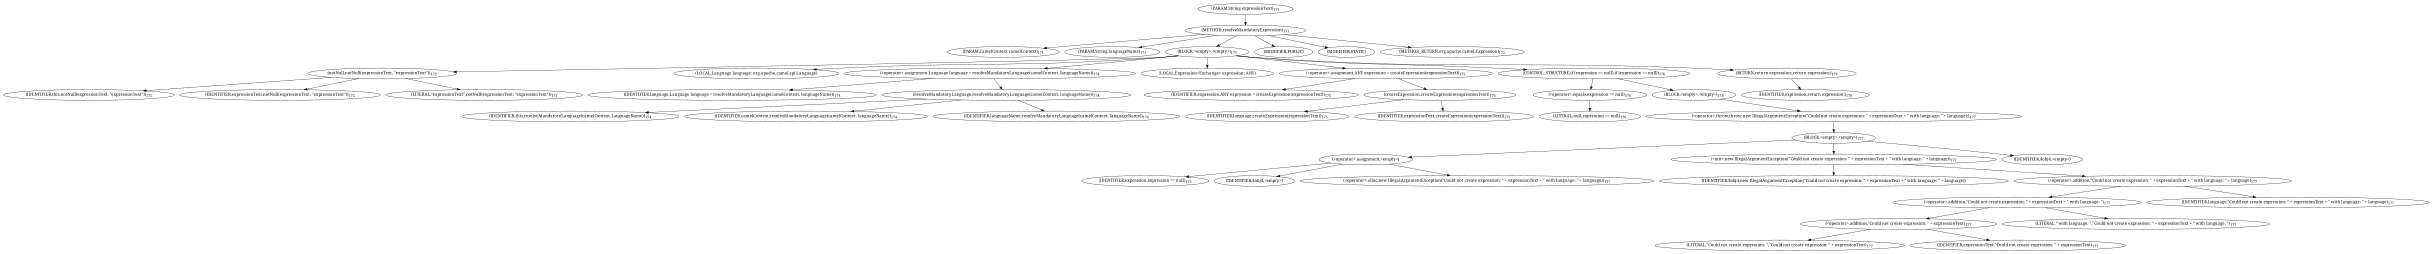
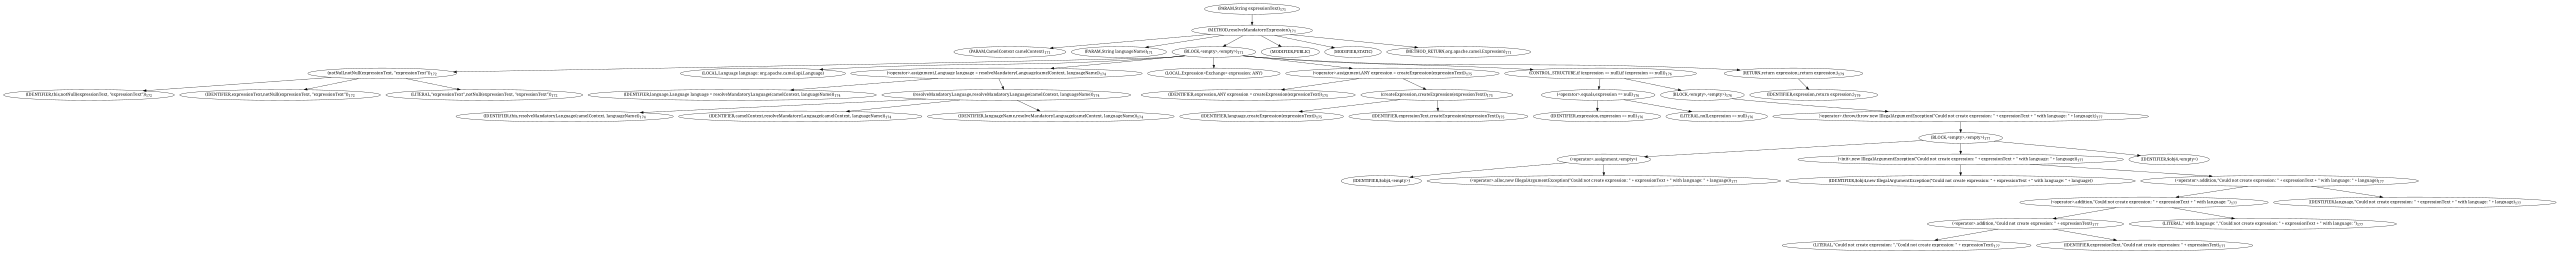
(1260, 170) -> (1598, 104)
